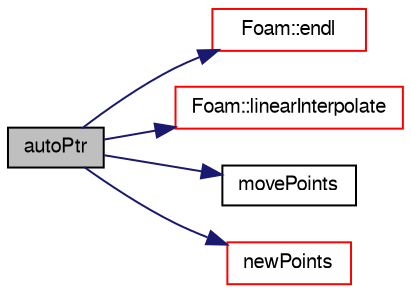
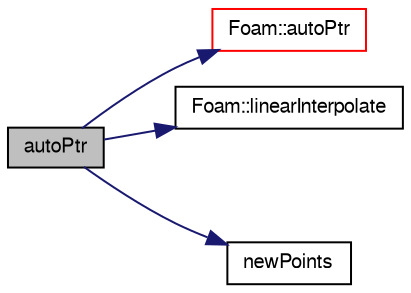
(289, 30) -> (289, 30)
(289, 108) -> (289, 108)
(289, 185) -> none
(289, 263) -> (289, 263)
